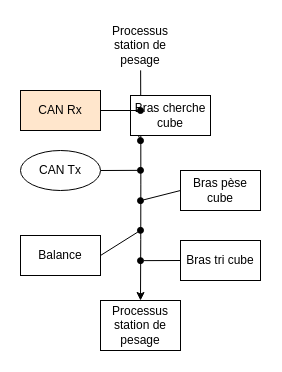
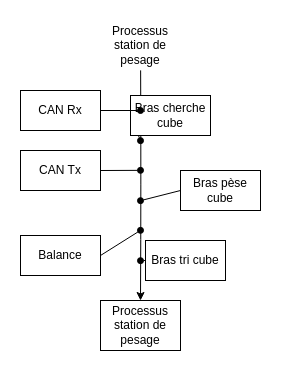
(61, 111) -> (61, 111)
(61, 171) -> (61, 171)
(221, 261) -> (186, 261)
